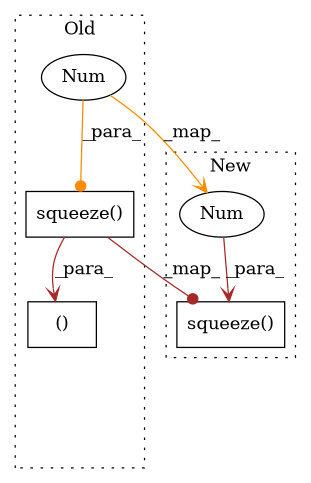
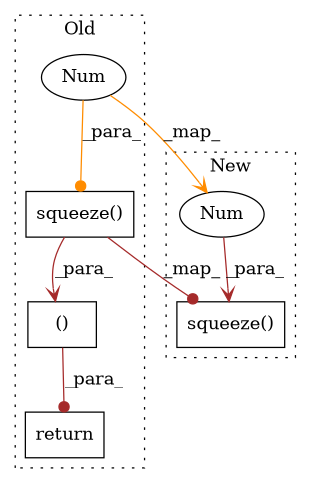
none -> (65, 435)
